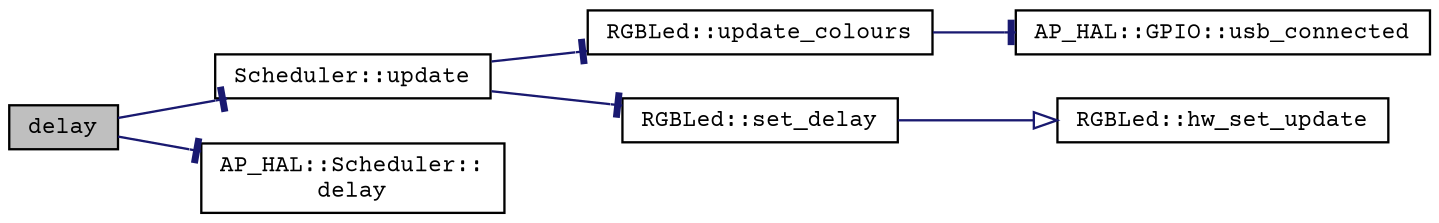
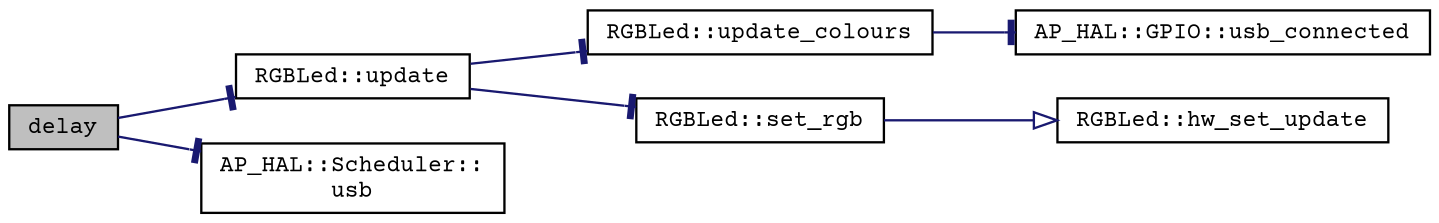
(353, 76) -> (353, 76)
(760, 120) -> (760, 120)
(353, 178) -> (353, 178)
